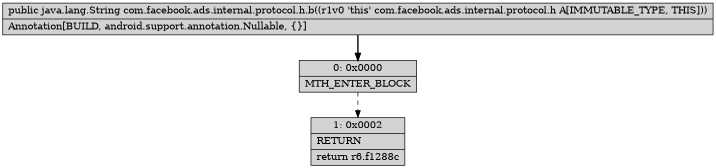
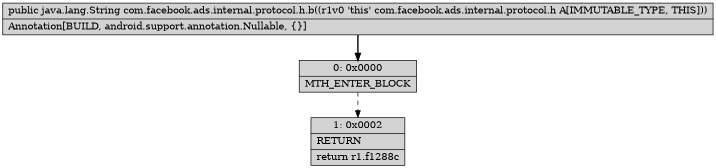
(358, 157) -> (358, 157)
